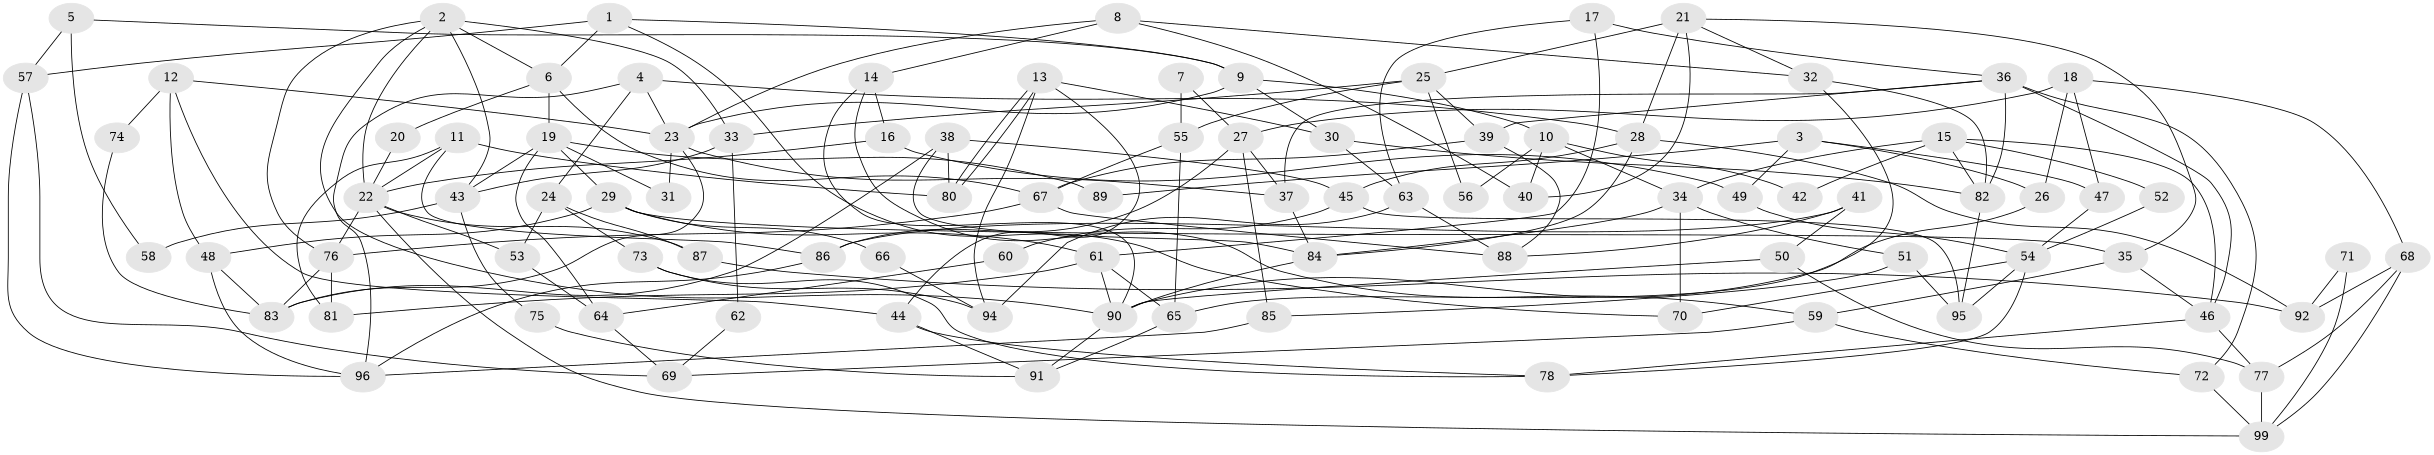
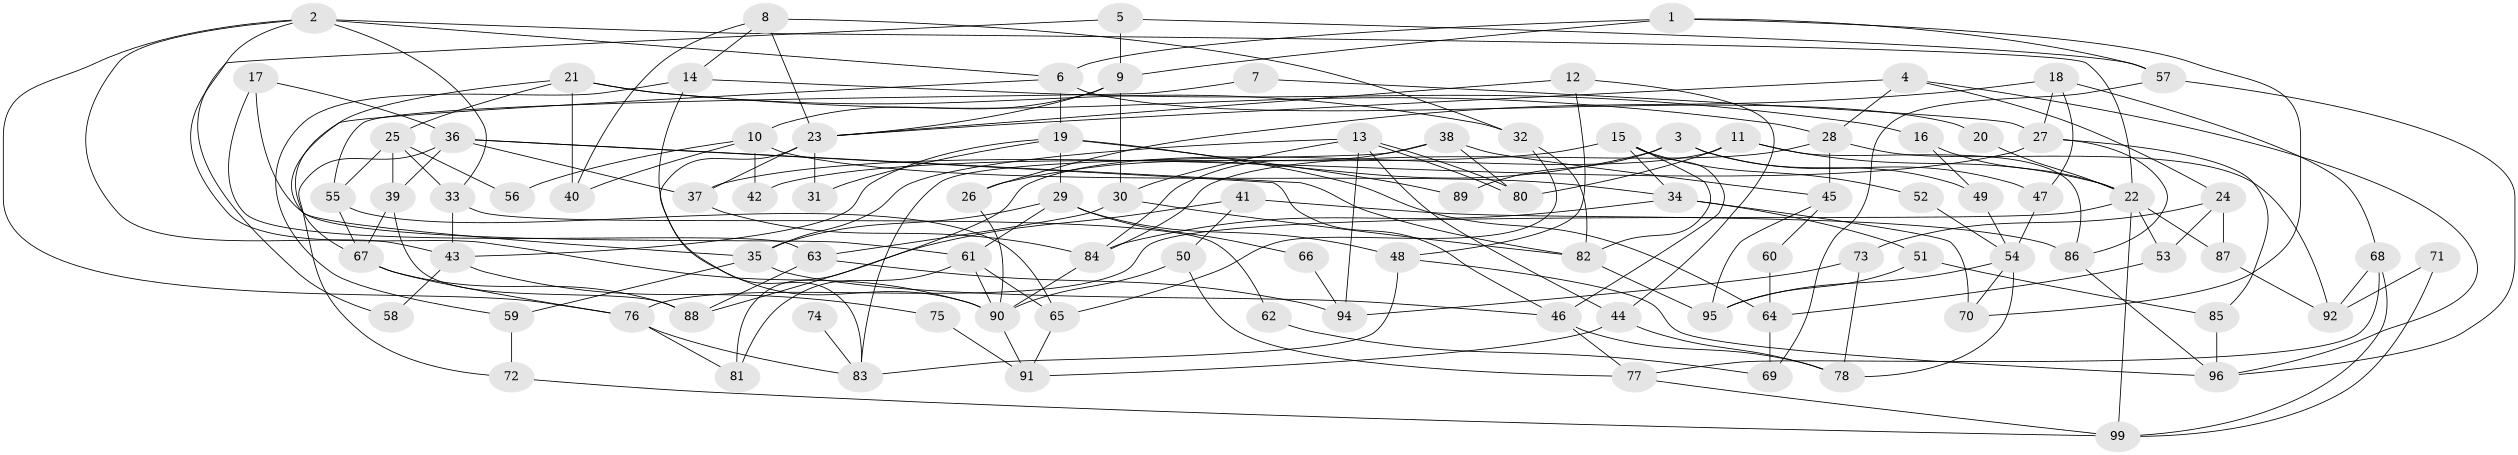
(144, 108) -> none
none -> (1075, 155)
(1243, 352) -> none
